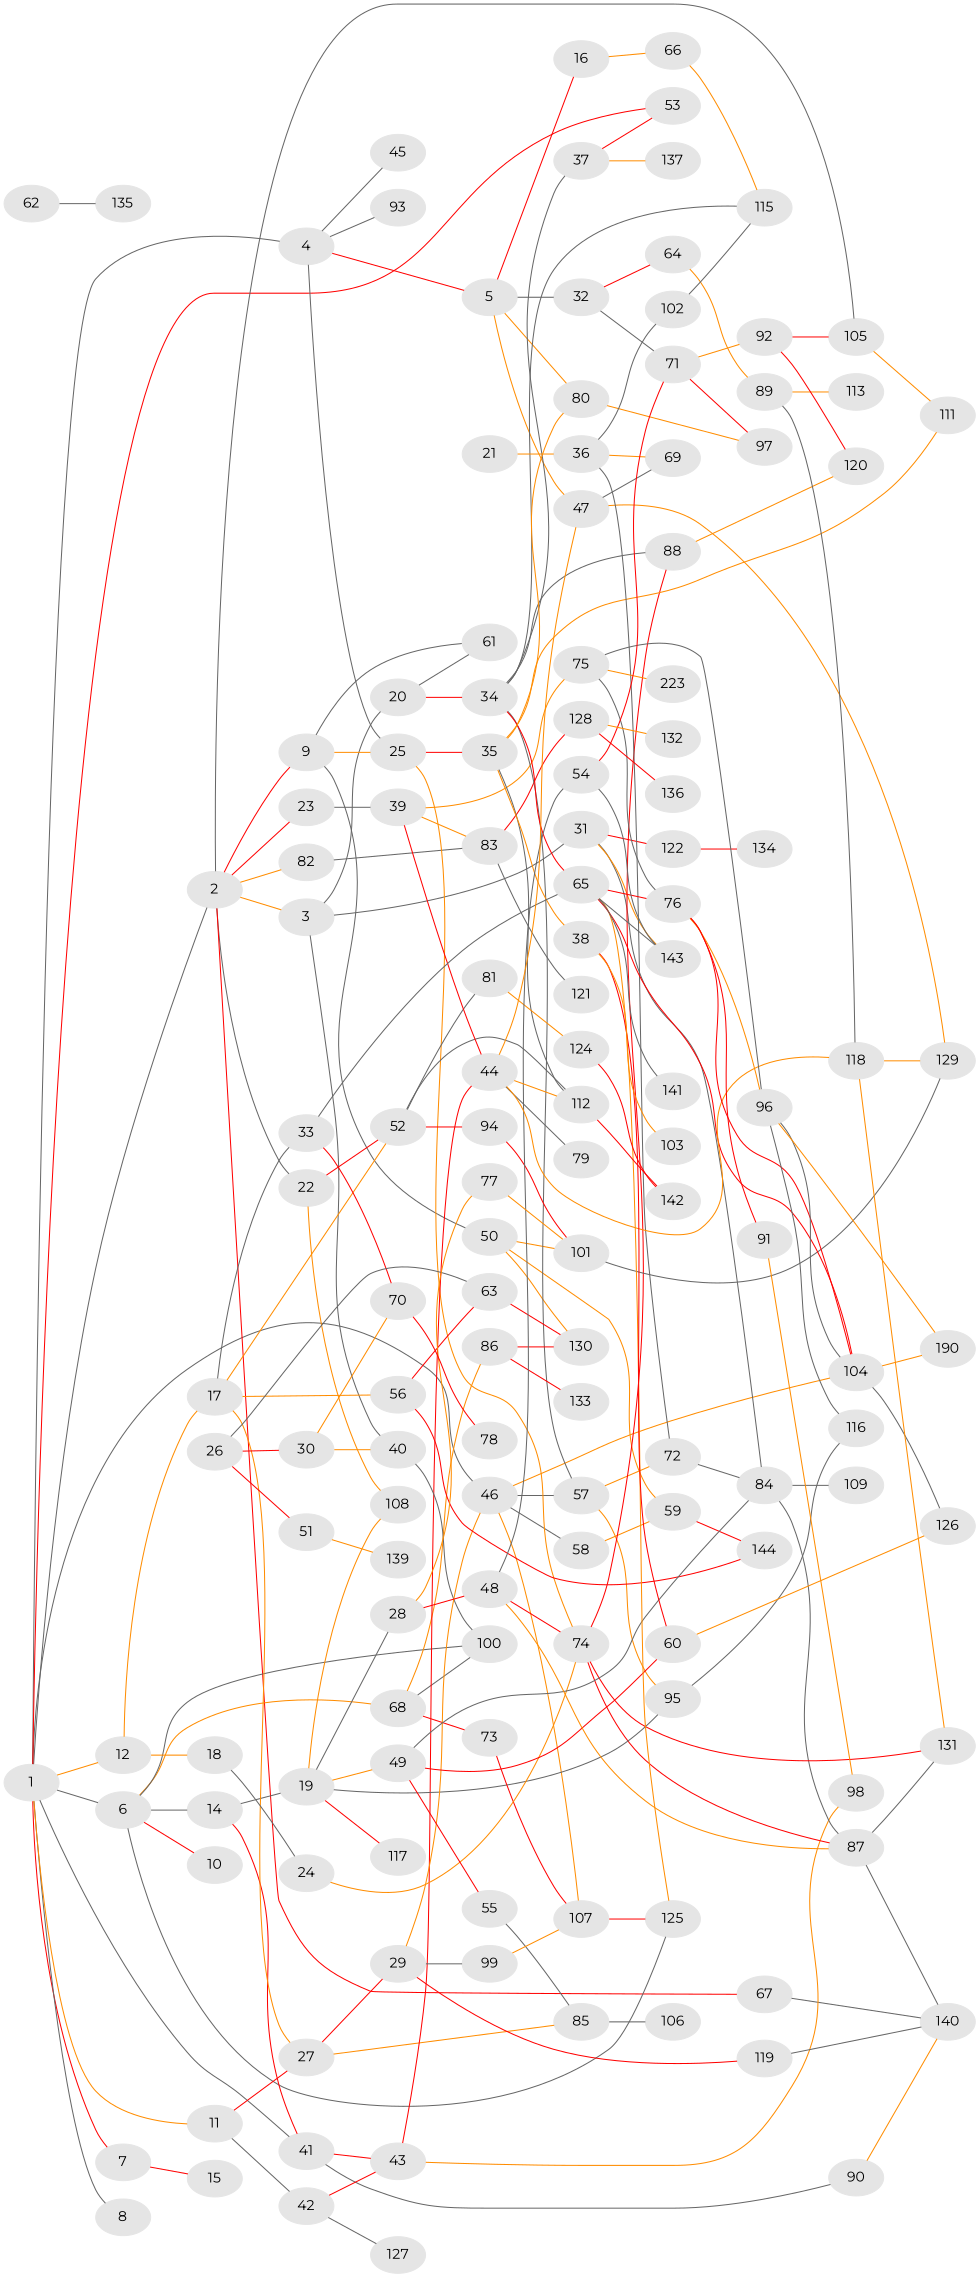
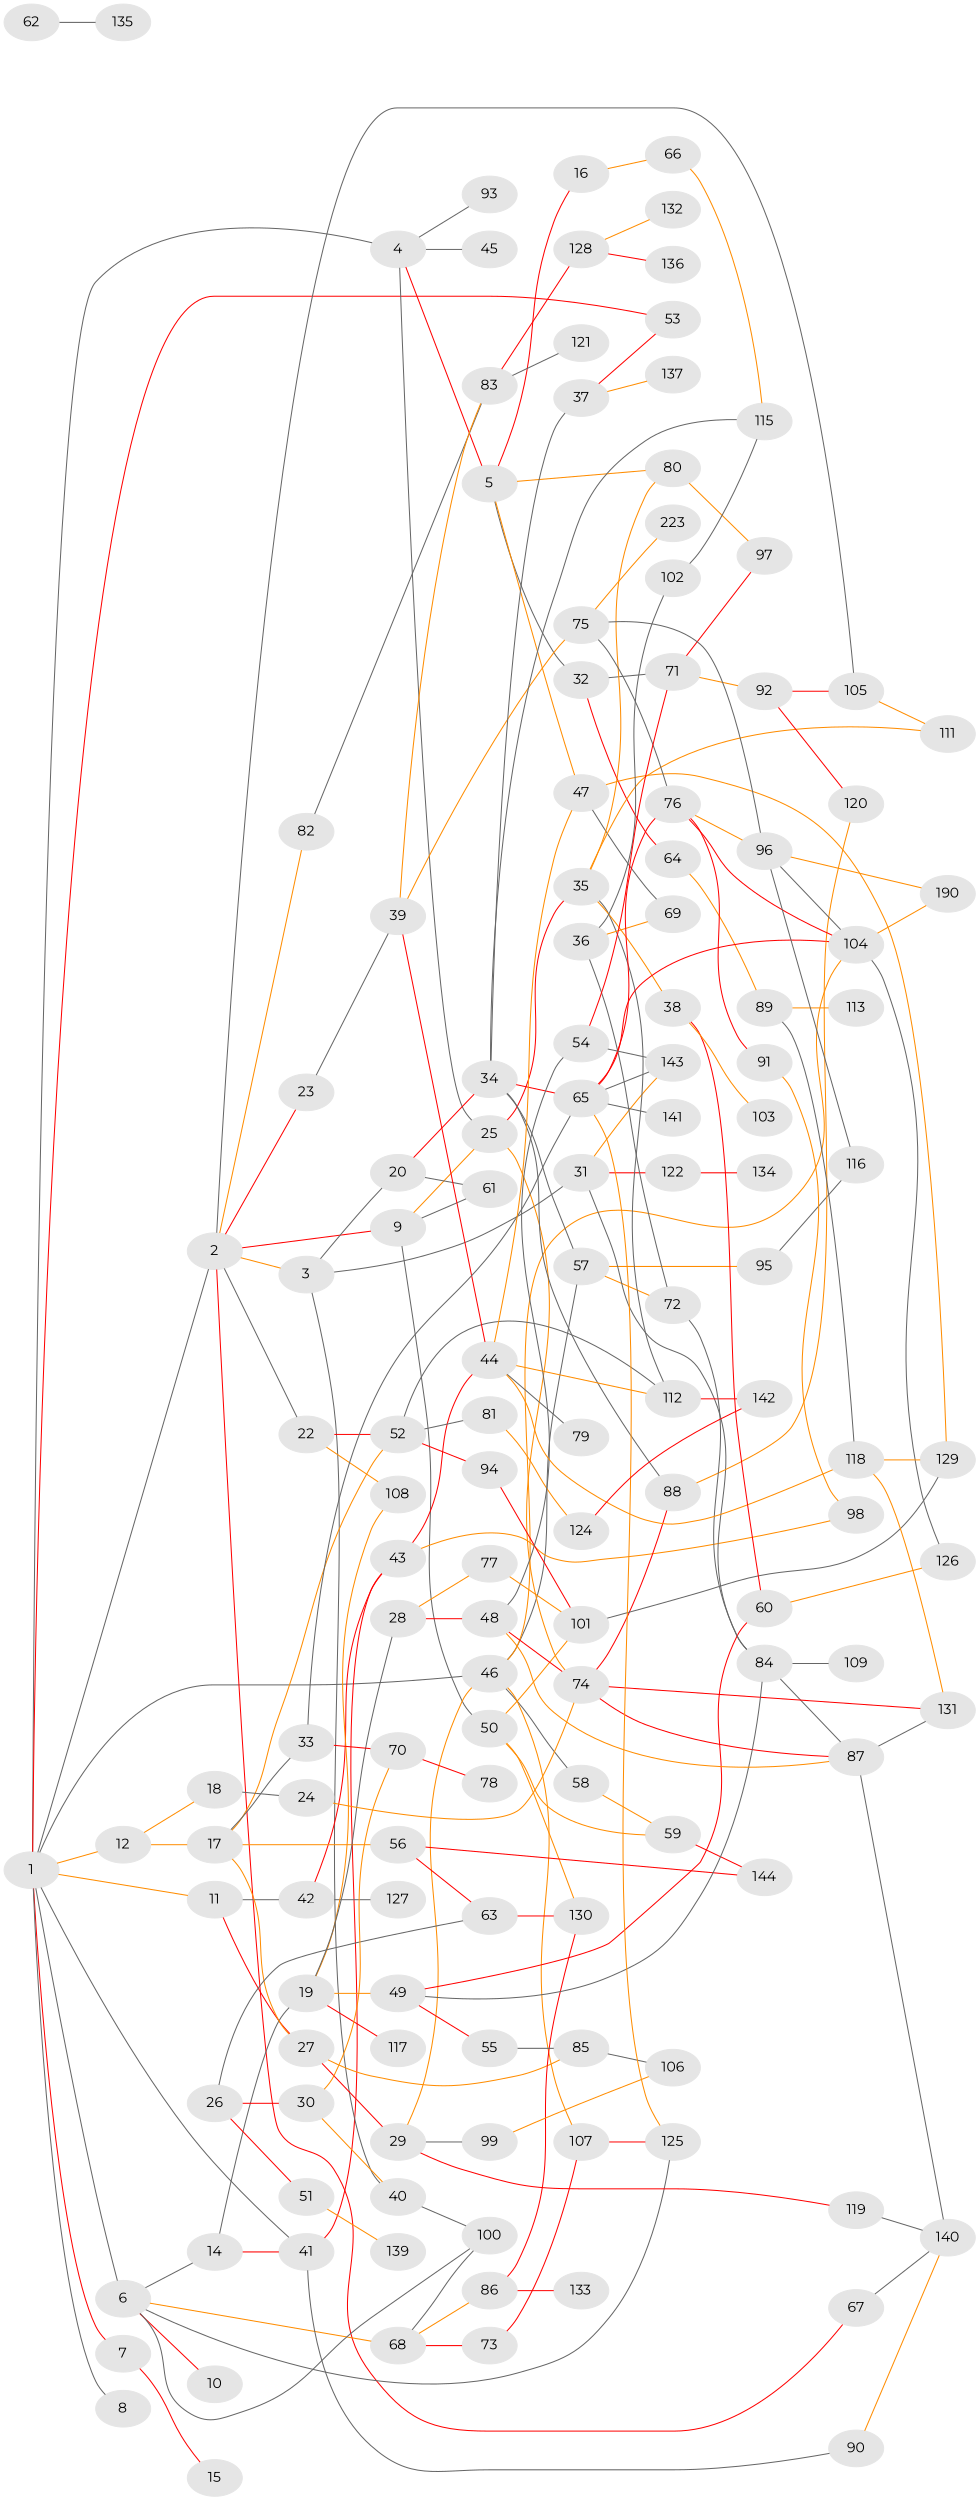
(490, 454) -> none
(496, 1787) -> none
(536, 1941) -> (581, 2104)
